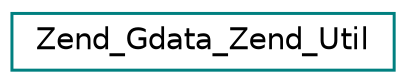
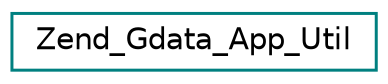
(203, 42) -> (194, 42)
